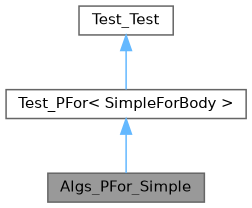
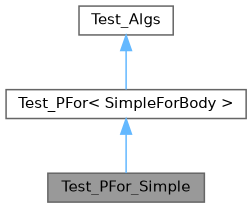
(126, 21) -> (126, 21)
(126, 188) -> (126, 188)
